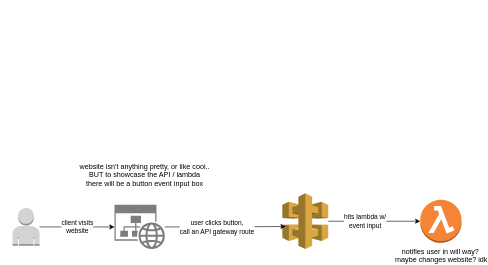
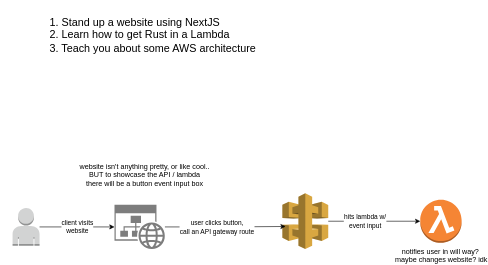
none -> (159, 48)
